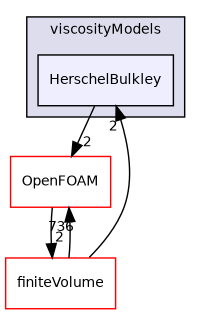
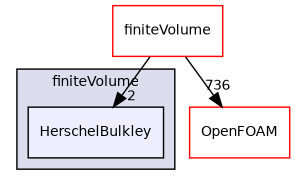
(106, 30) -> (96, 82)
(86, 126) -> none
(51, 226) -> none
